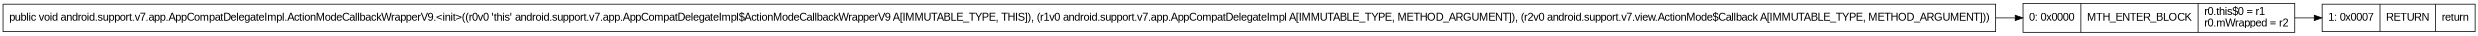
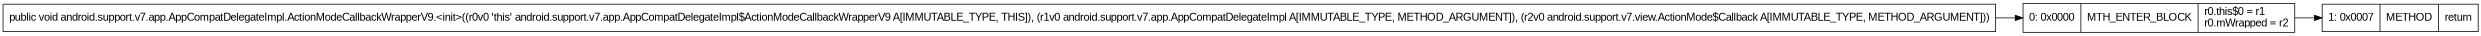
(2408, 18) -> (2409, 18)
